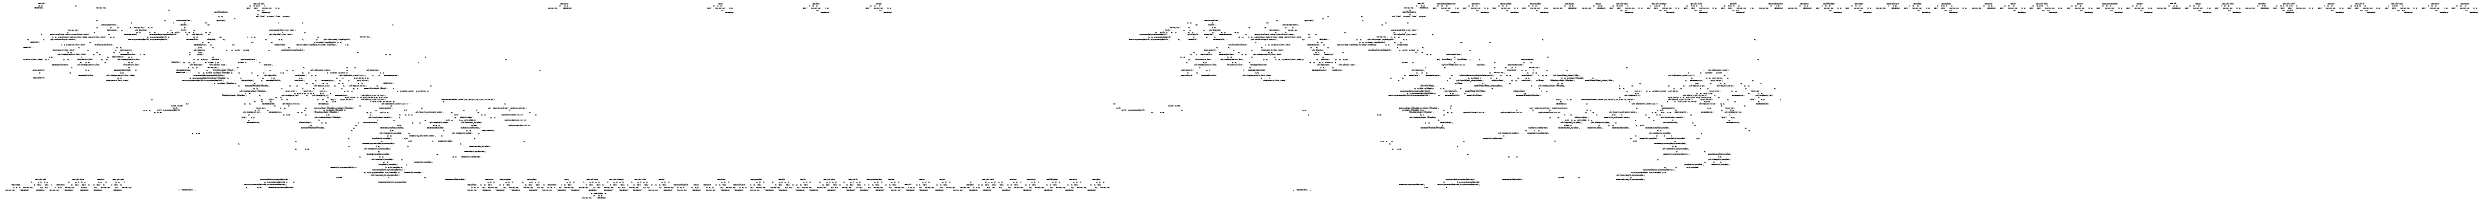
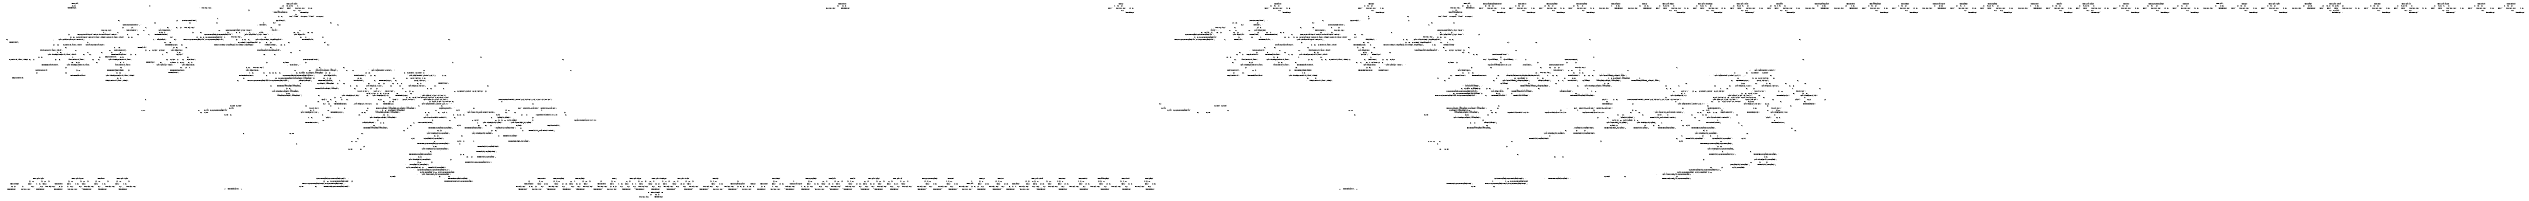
(515, 120) -> none
